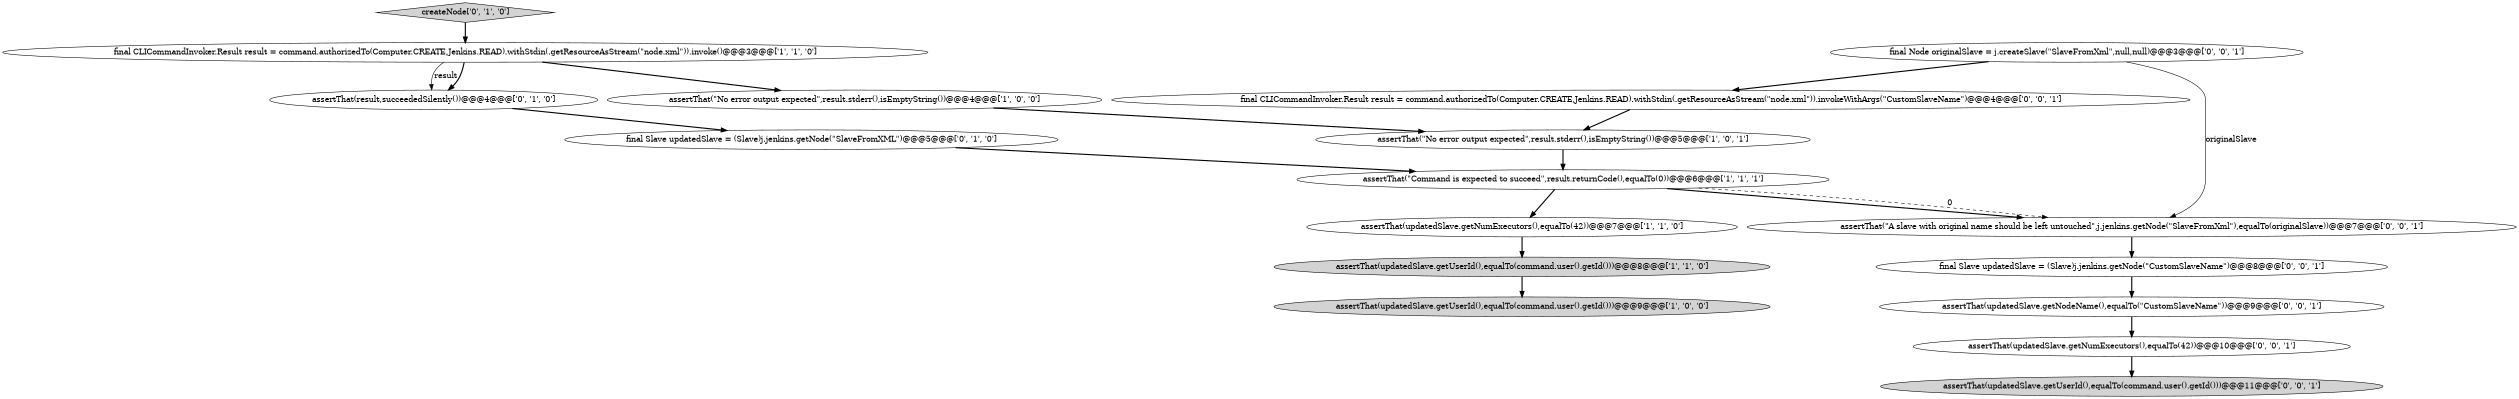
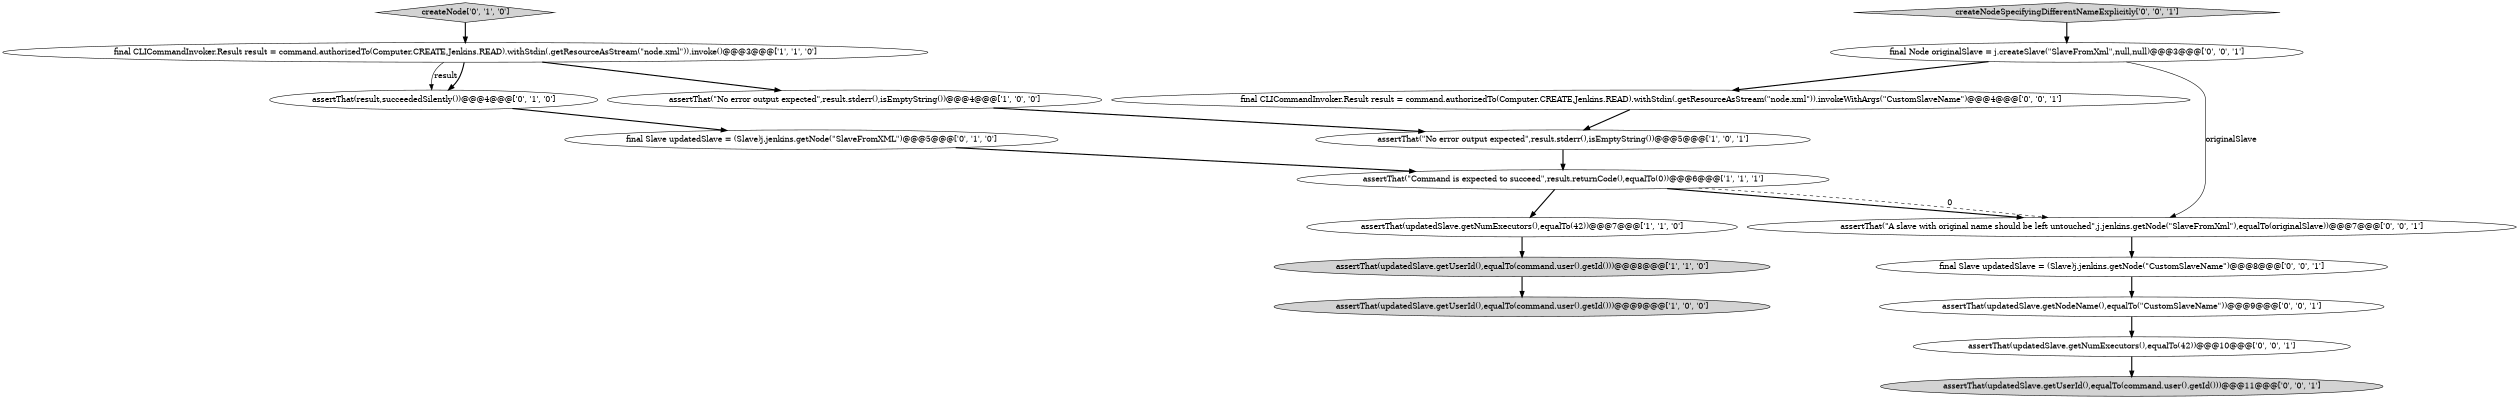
none -> (2067, 13)
